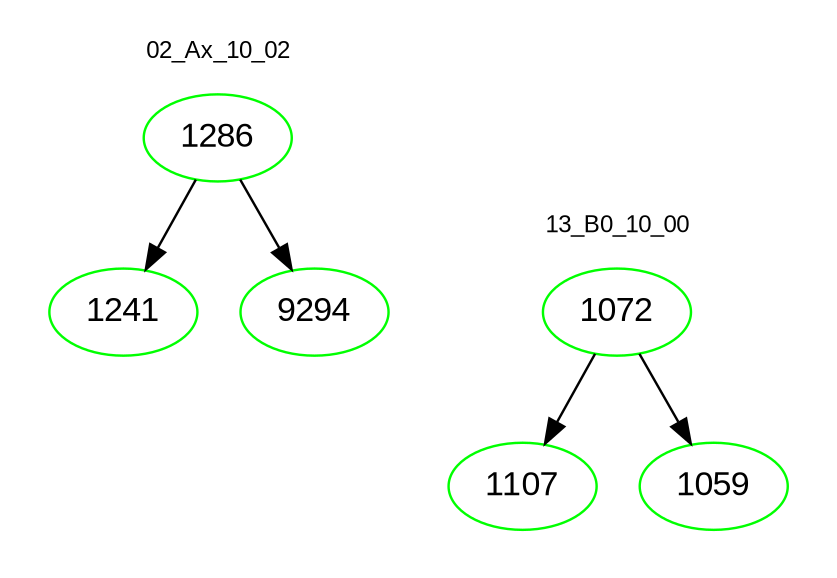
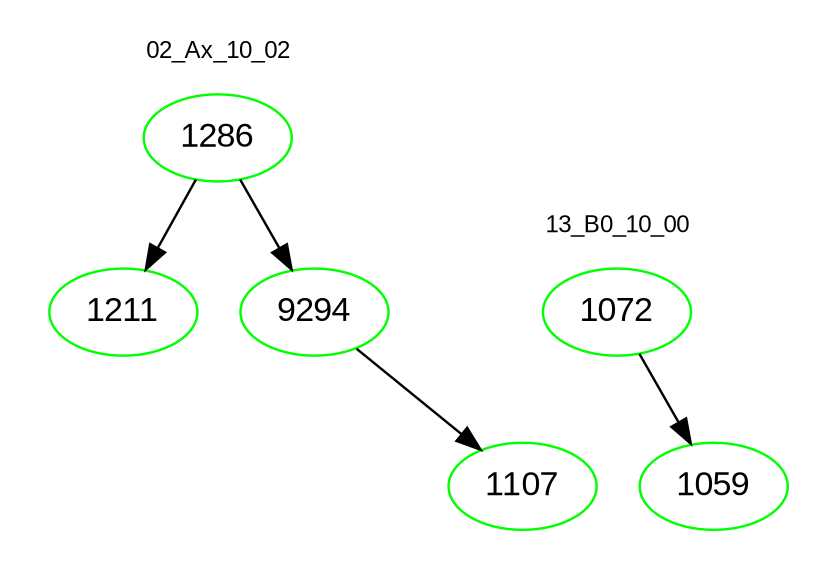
(123, 312) -> (123, 312)
(576, 388) -> (409, 392)
